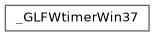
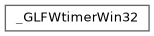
(77, 18) -> (77, 18)
